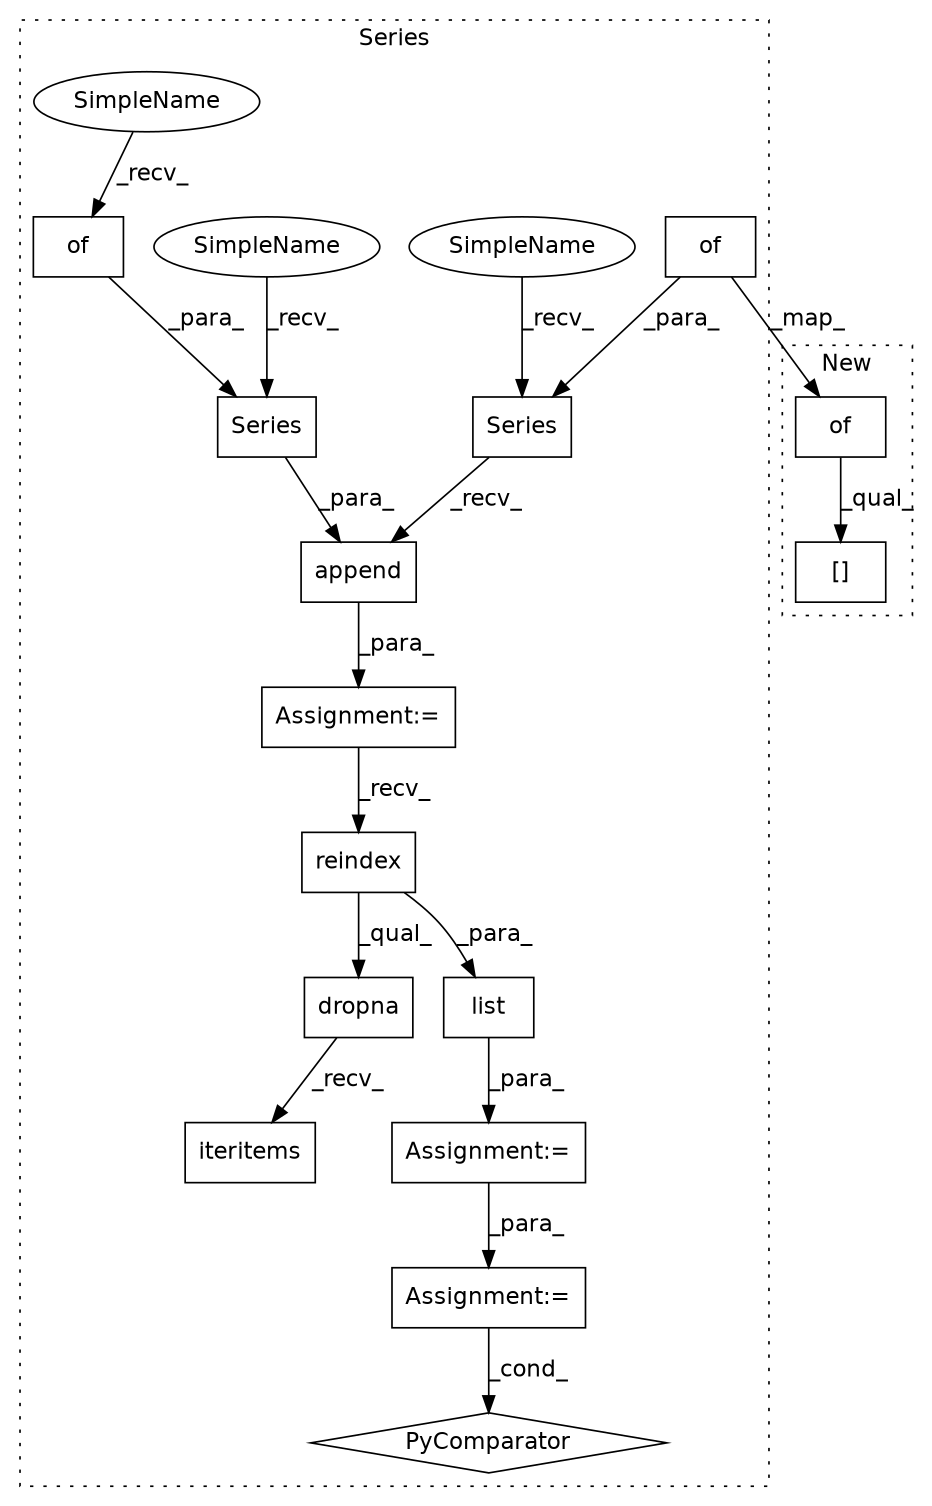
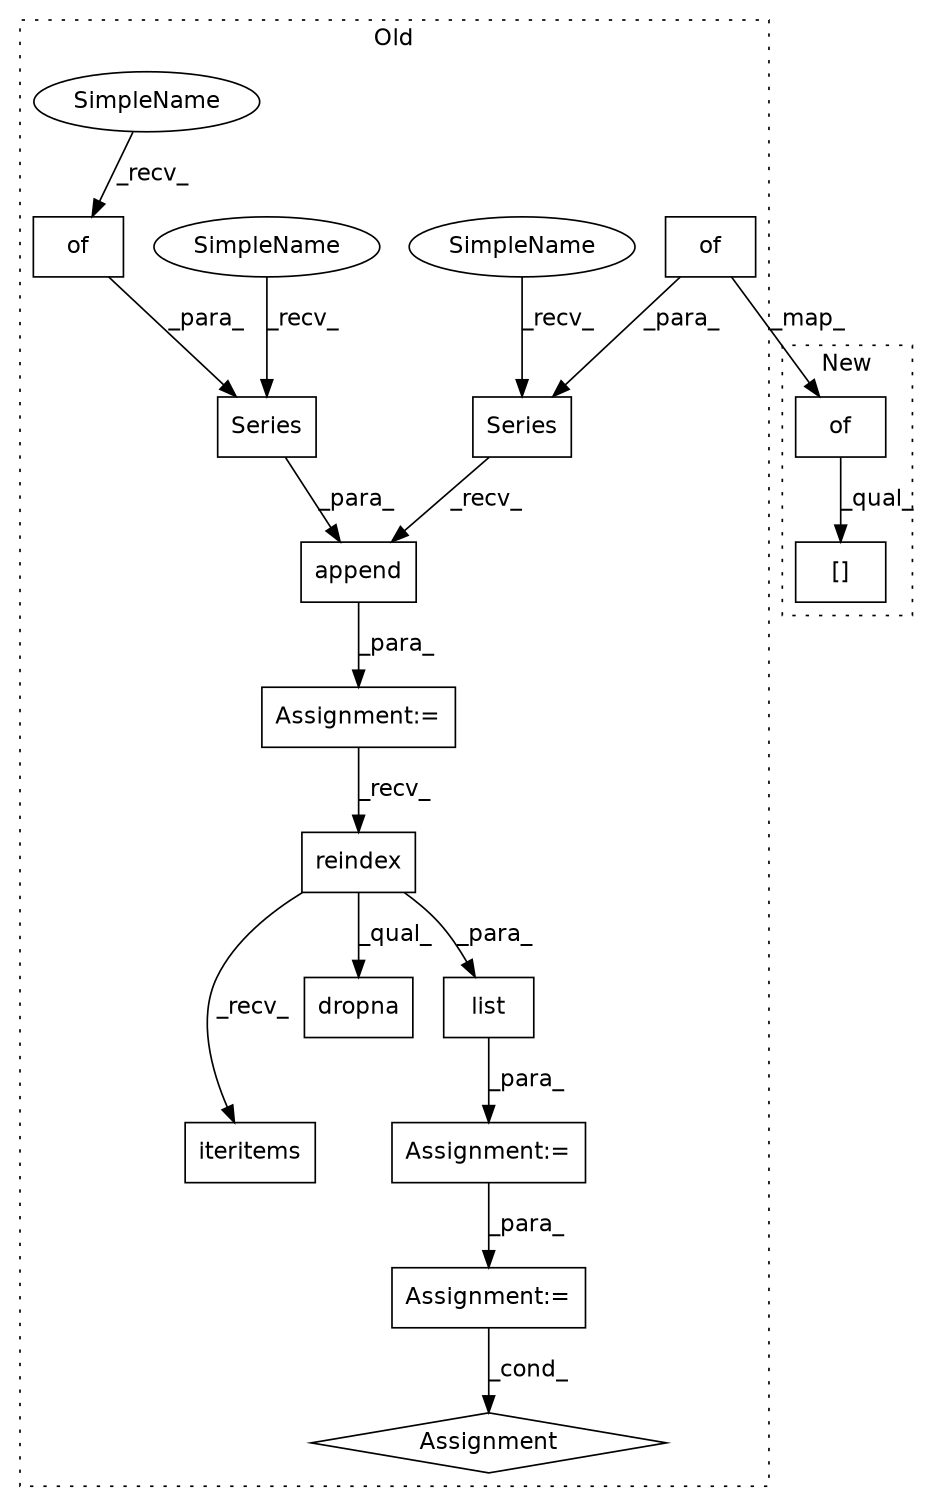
(394, 39) -> (394, 39)
(310, 1073) -> (215, 983)
(489, 1443) -> (489, 1443)
